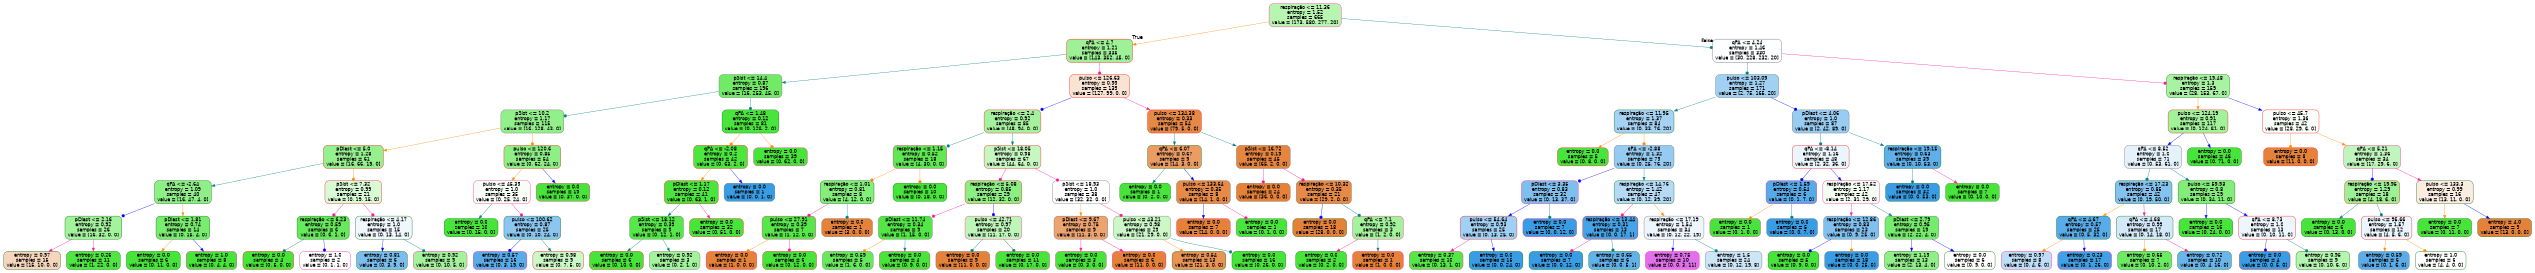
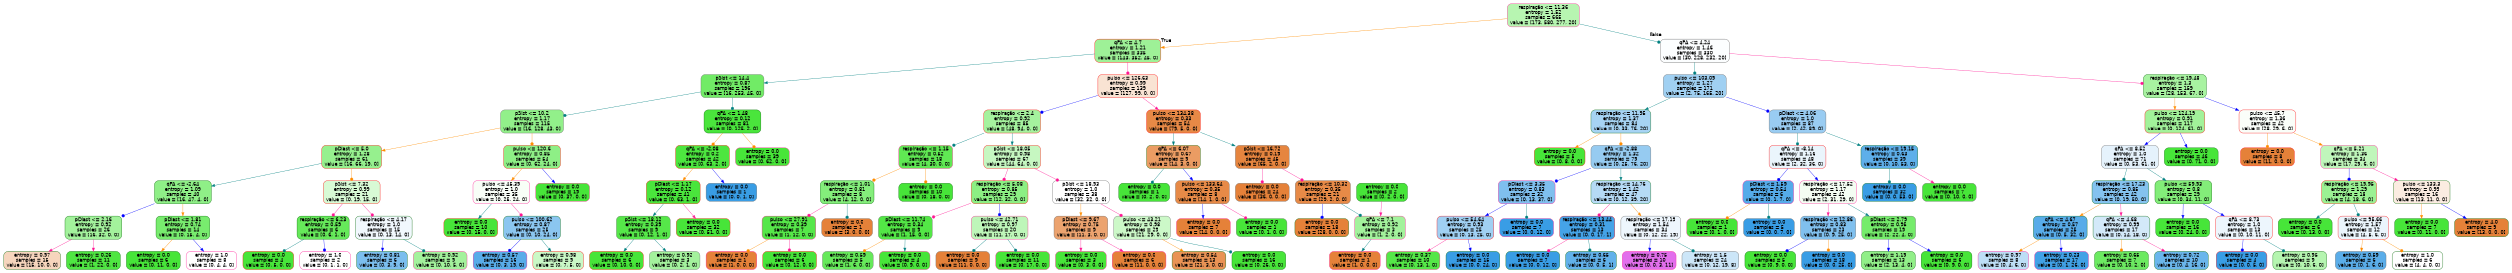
(1160, 175) -> (1159, 175)
(471, 228) -> (471, 228)
(1349, 244) -> (1381, 207)
(211, 260) -> (211, 260)
(1970, 260) -> (1947, 260)
